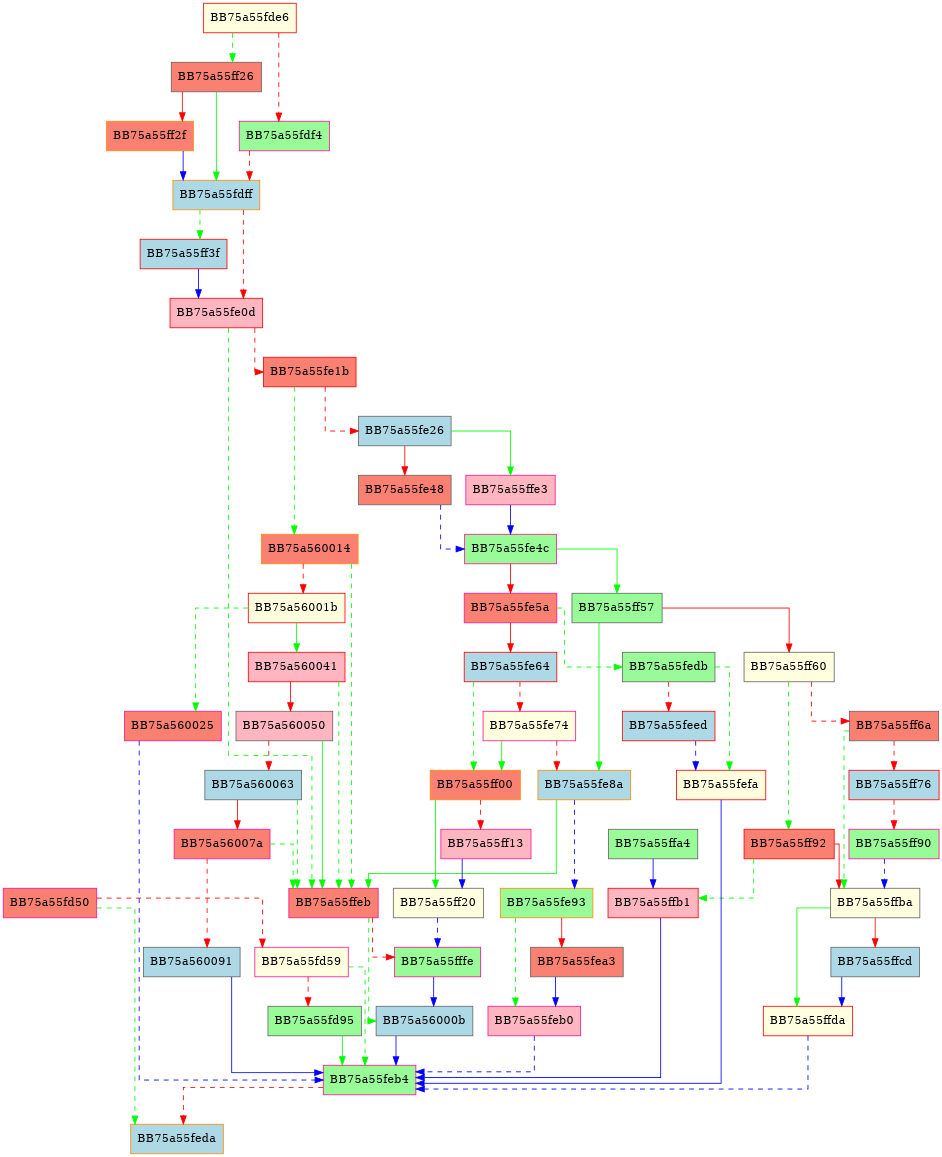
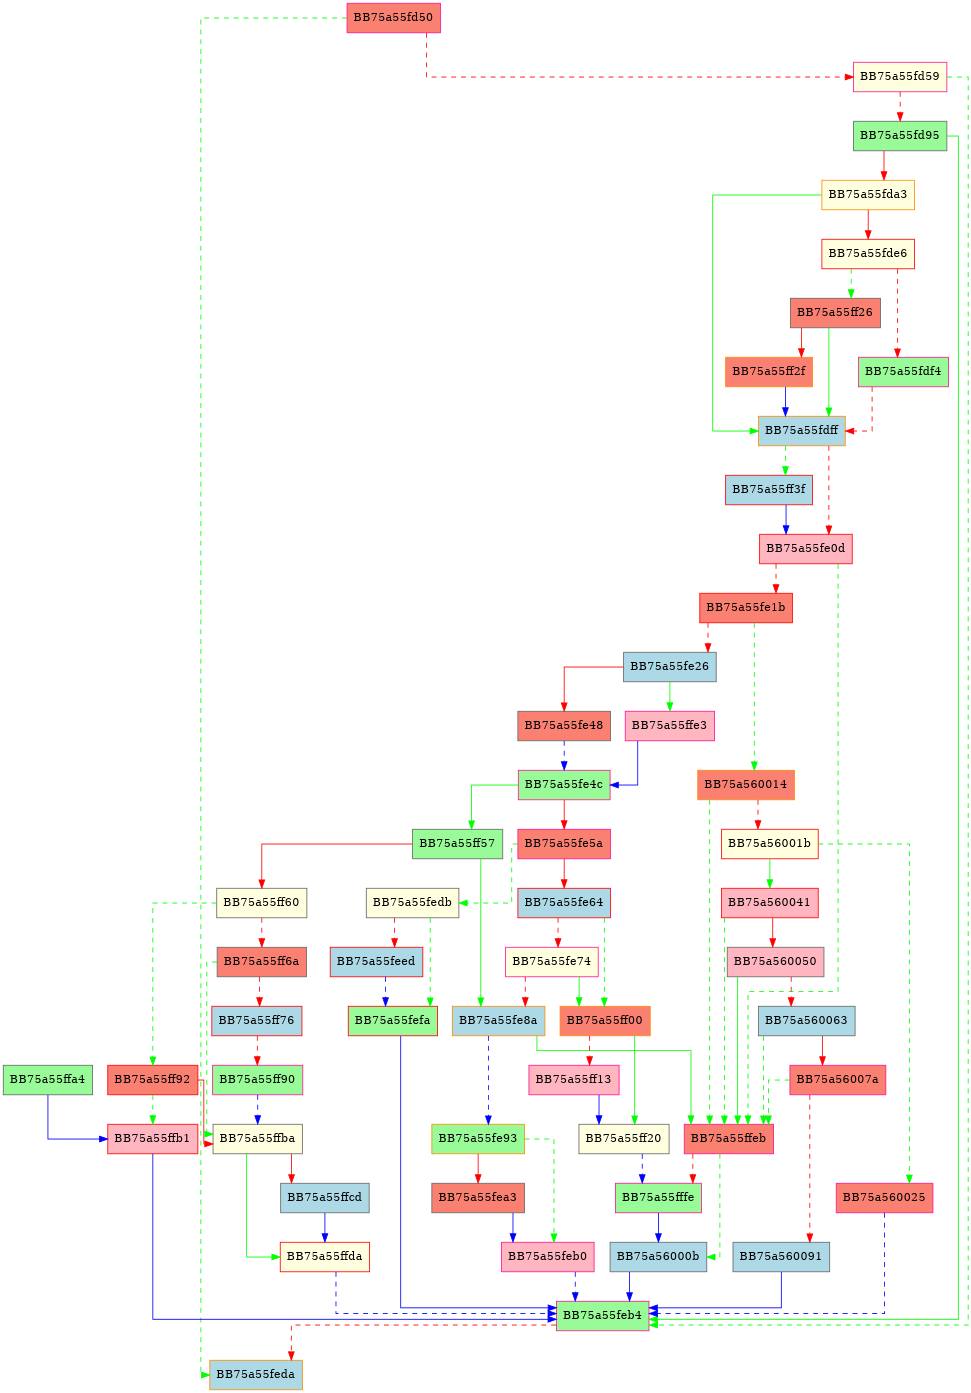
none -> (868, 195)
(669, 667) -> (413, 903)
(721, 785) -> (393, 1021)
